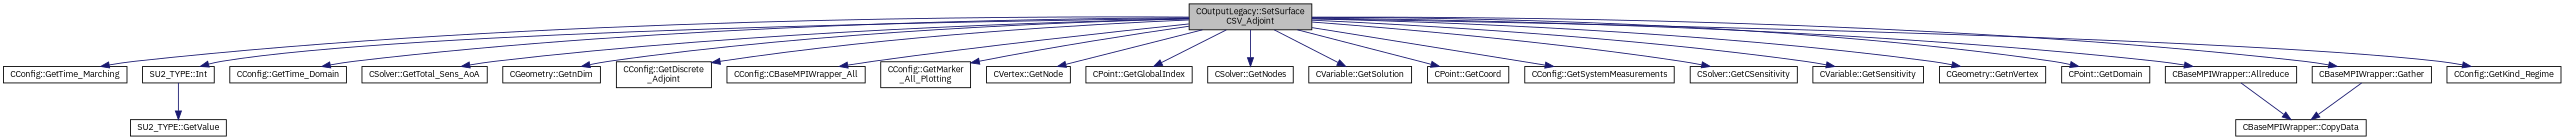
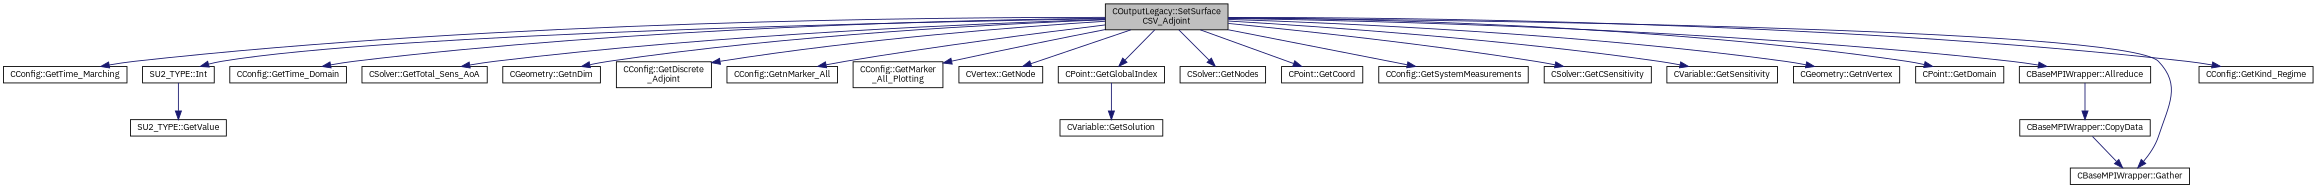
(1306, 46) -> (1111, 97)
(796, 75) -> (782, 75)
(2340, 99) -> (2104, 149)
